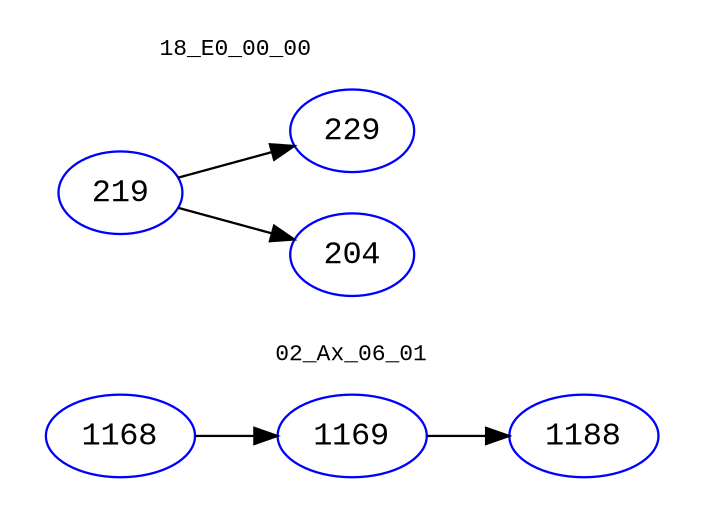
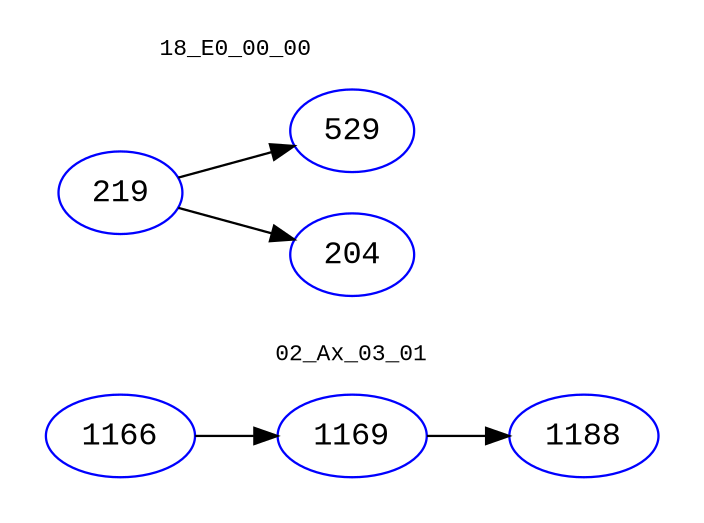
(352, 131) -> (352, 131)
(352, 354) -> (352, 354)
(120, 436) -> (120, 436)
